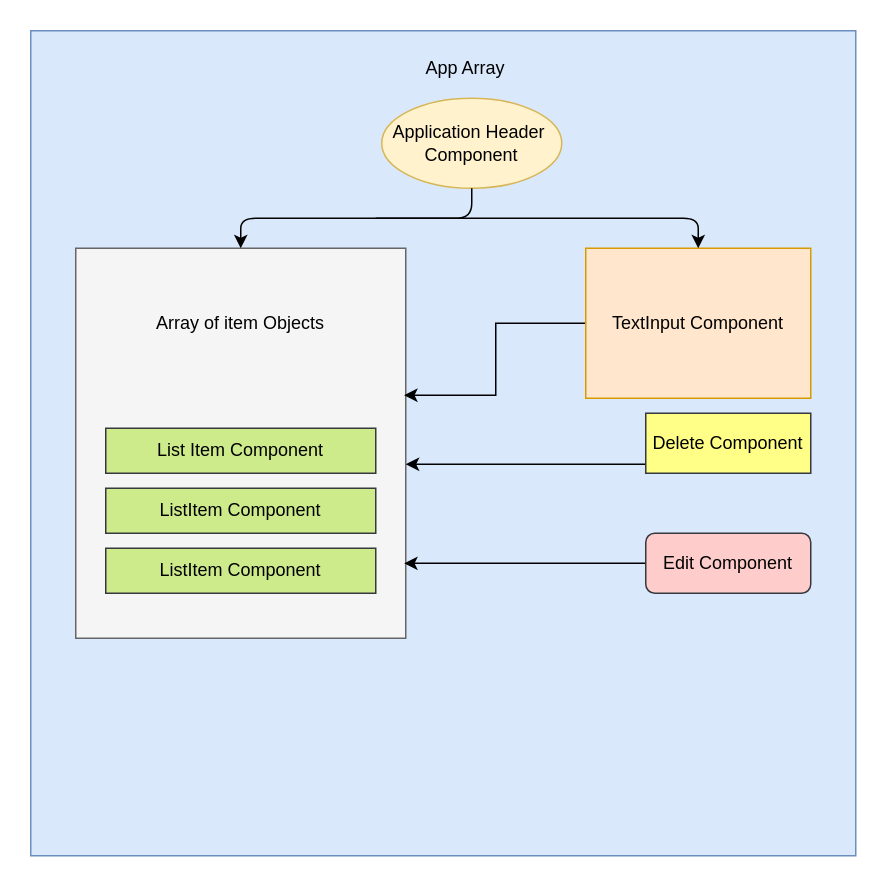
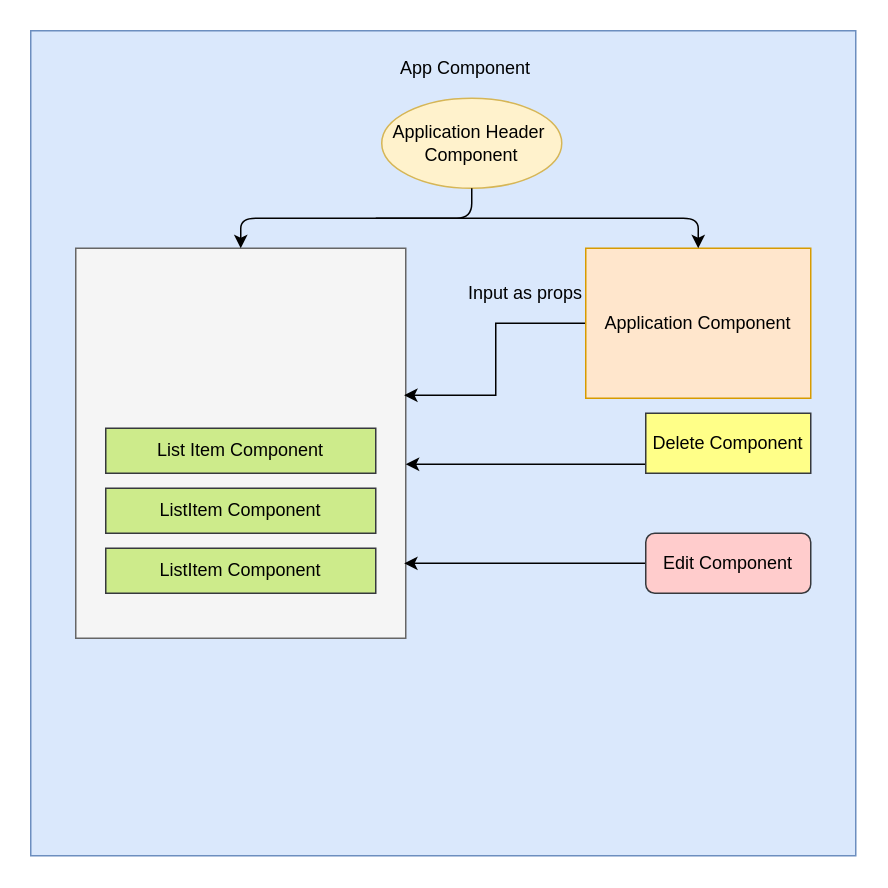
(466, 68) -> (466, 68)
none -> (526, 293)
(241, 323) -> none
(698, 323) -> (698, 323)
